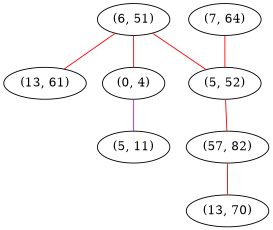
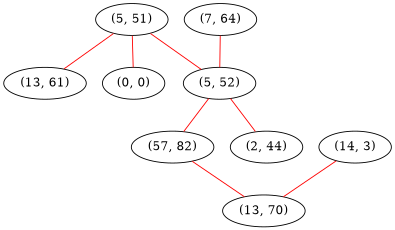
(134, 19) -> (132, 19)
(134, 83) -> (134, 83)
(134, 147) -> none
none -> (267, 147)
none -> (355, 147)
